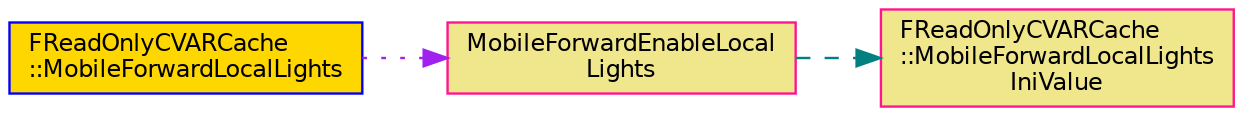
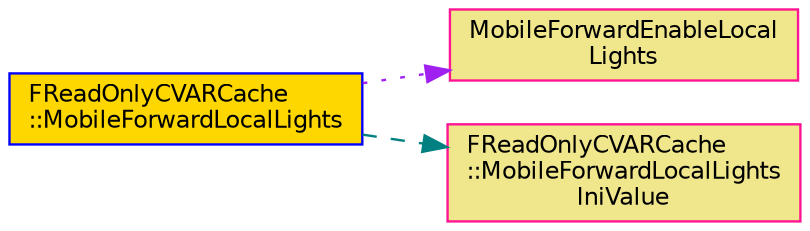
(826, 58) -> (393, 139)
